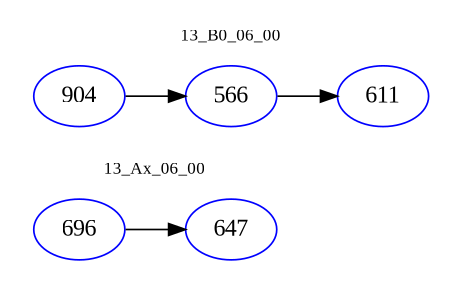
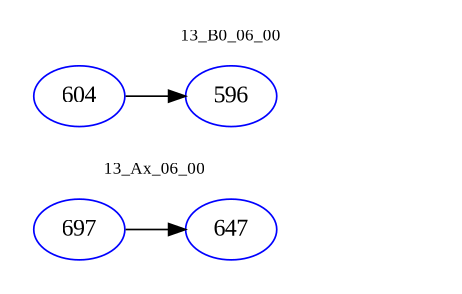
(79, 96) -> (79, 96)
(231, 96) -> (231, 96)
(383, 96) -> none
(79, 230) -> (79, 230)
